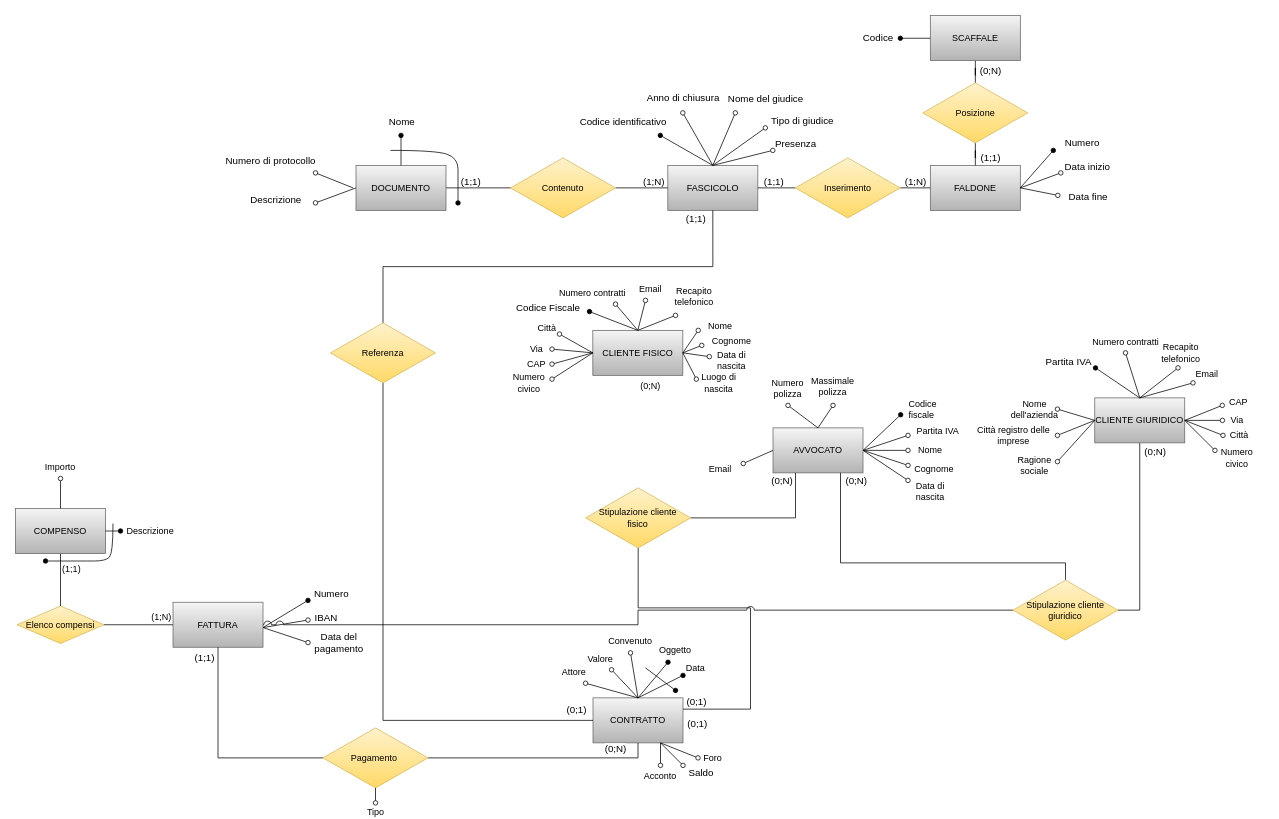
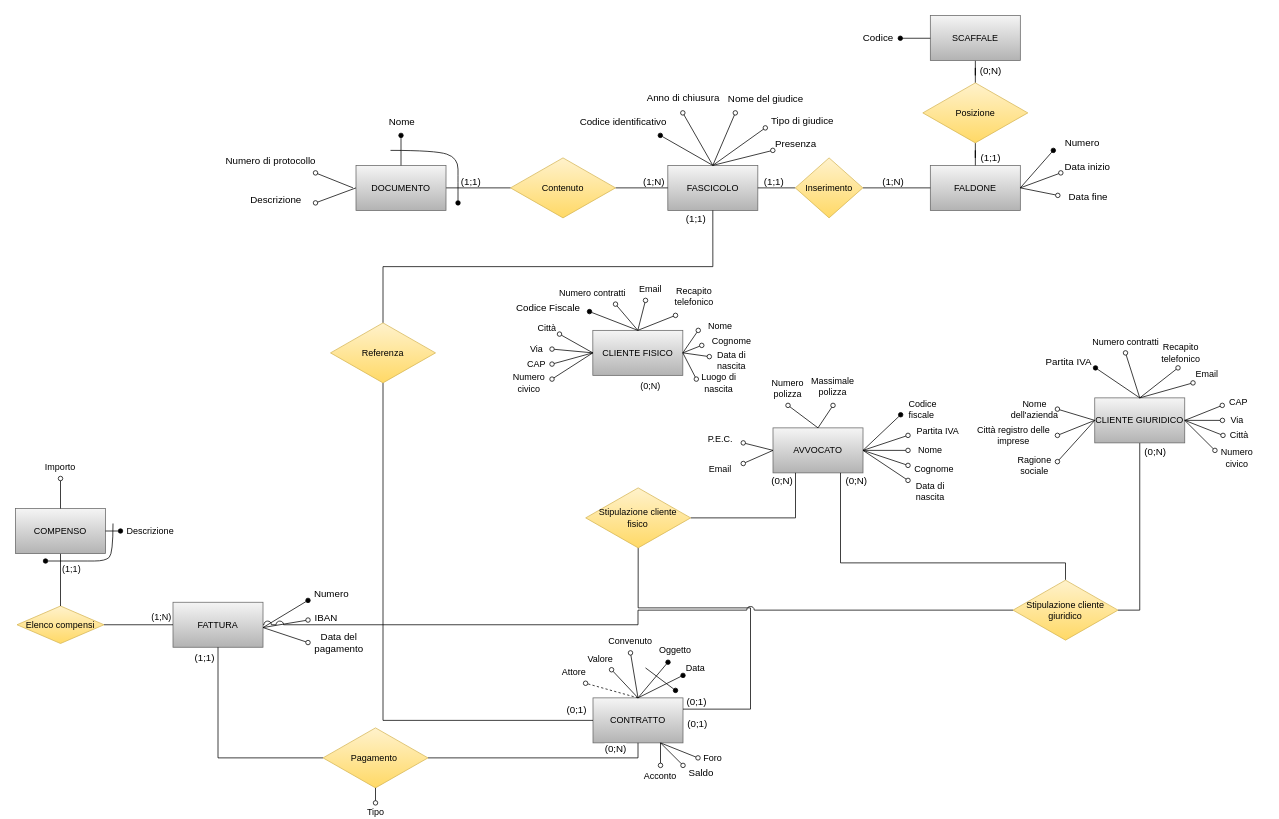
(848, 188) -> (829, 188)
none -> (721, 439)
none -> (759, 447)
(611, 690) -> (611, 690)
